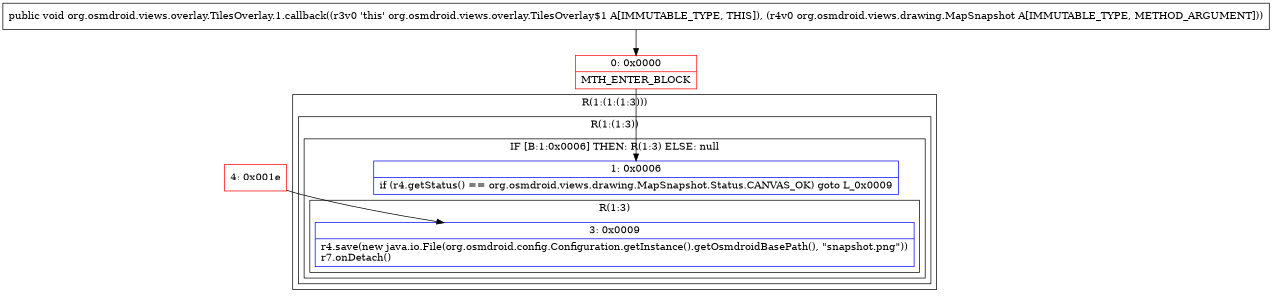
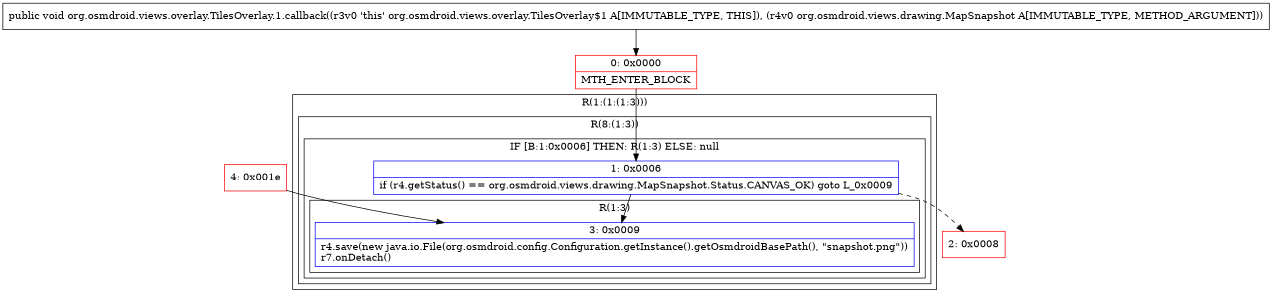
(615, 125) -> (615, 125)
none -> (627, 205)
none -> (974, 245)
